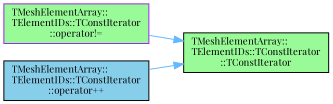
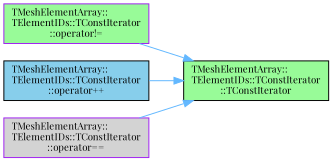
none -> (76, 138)
